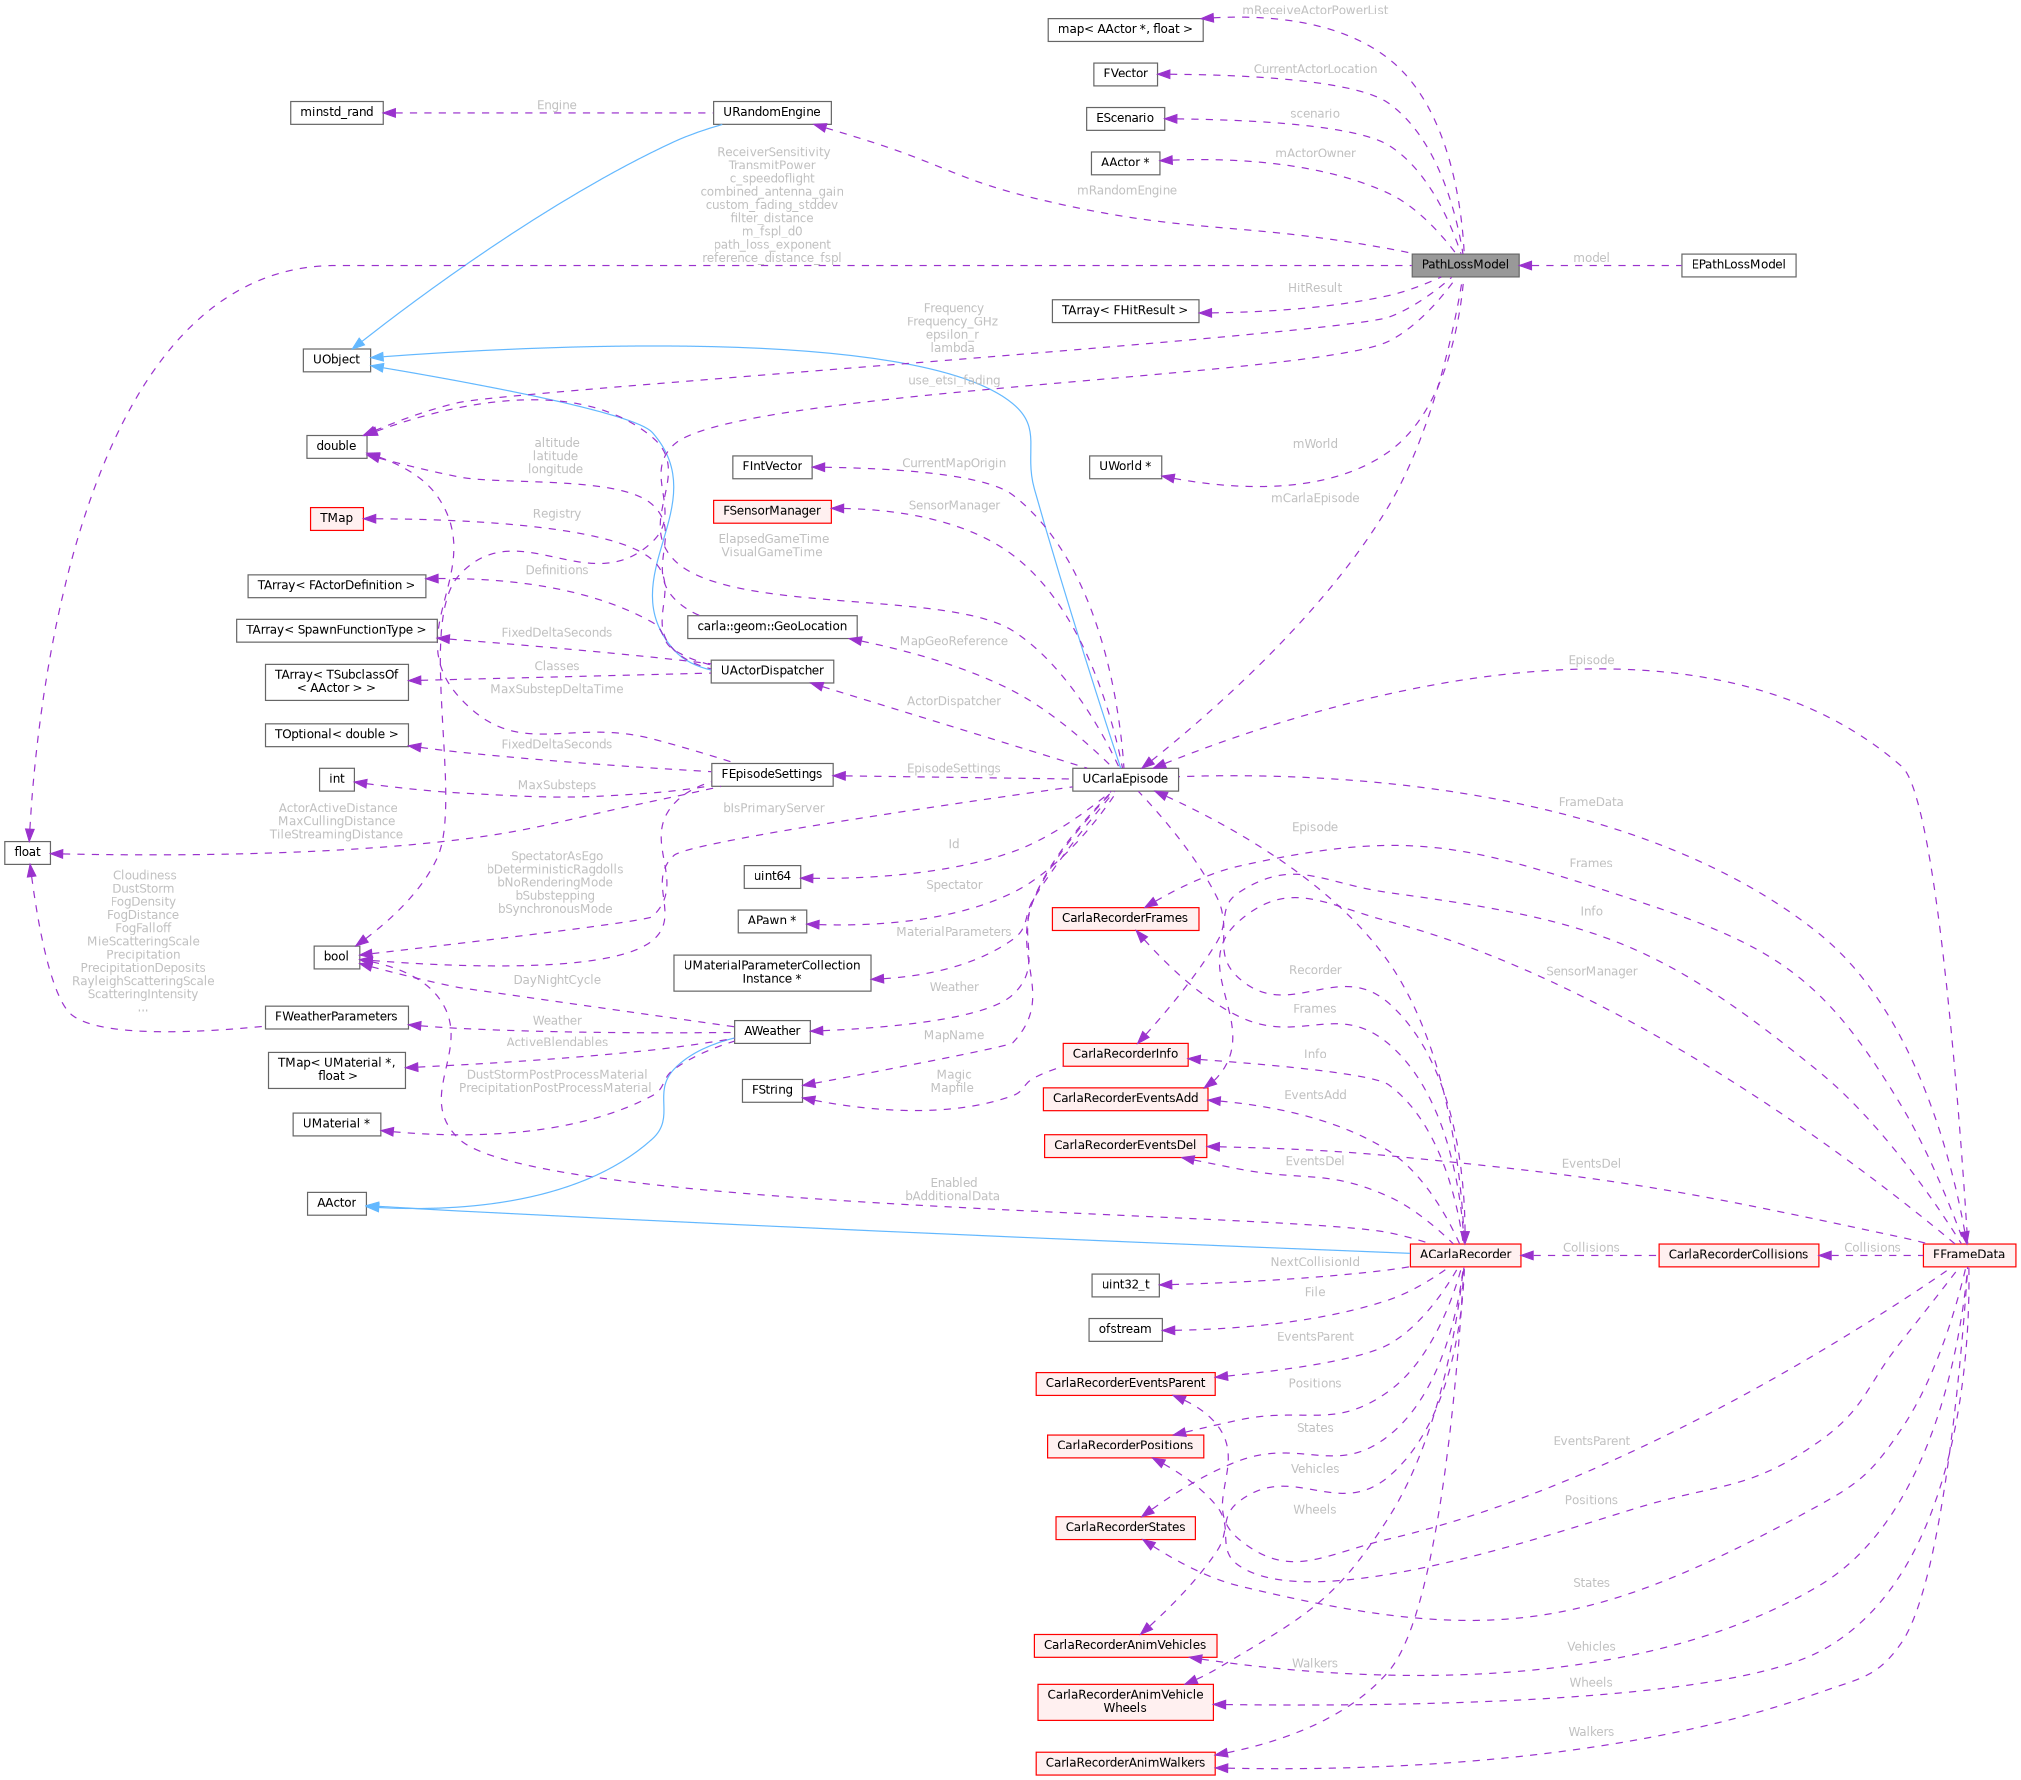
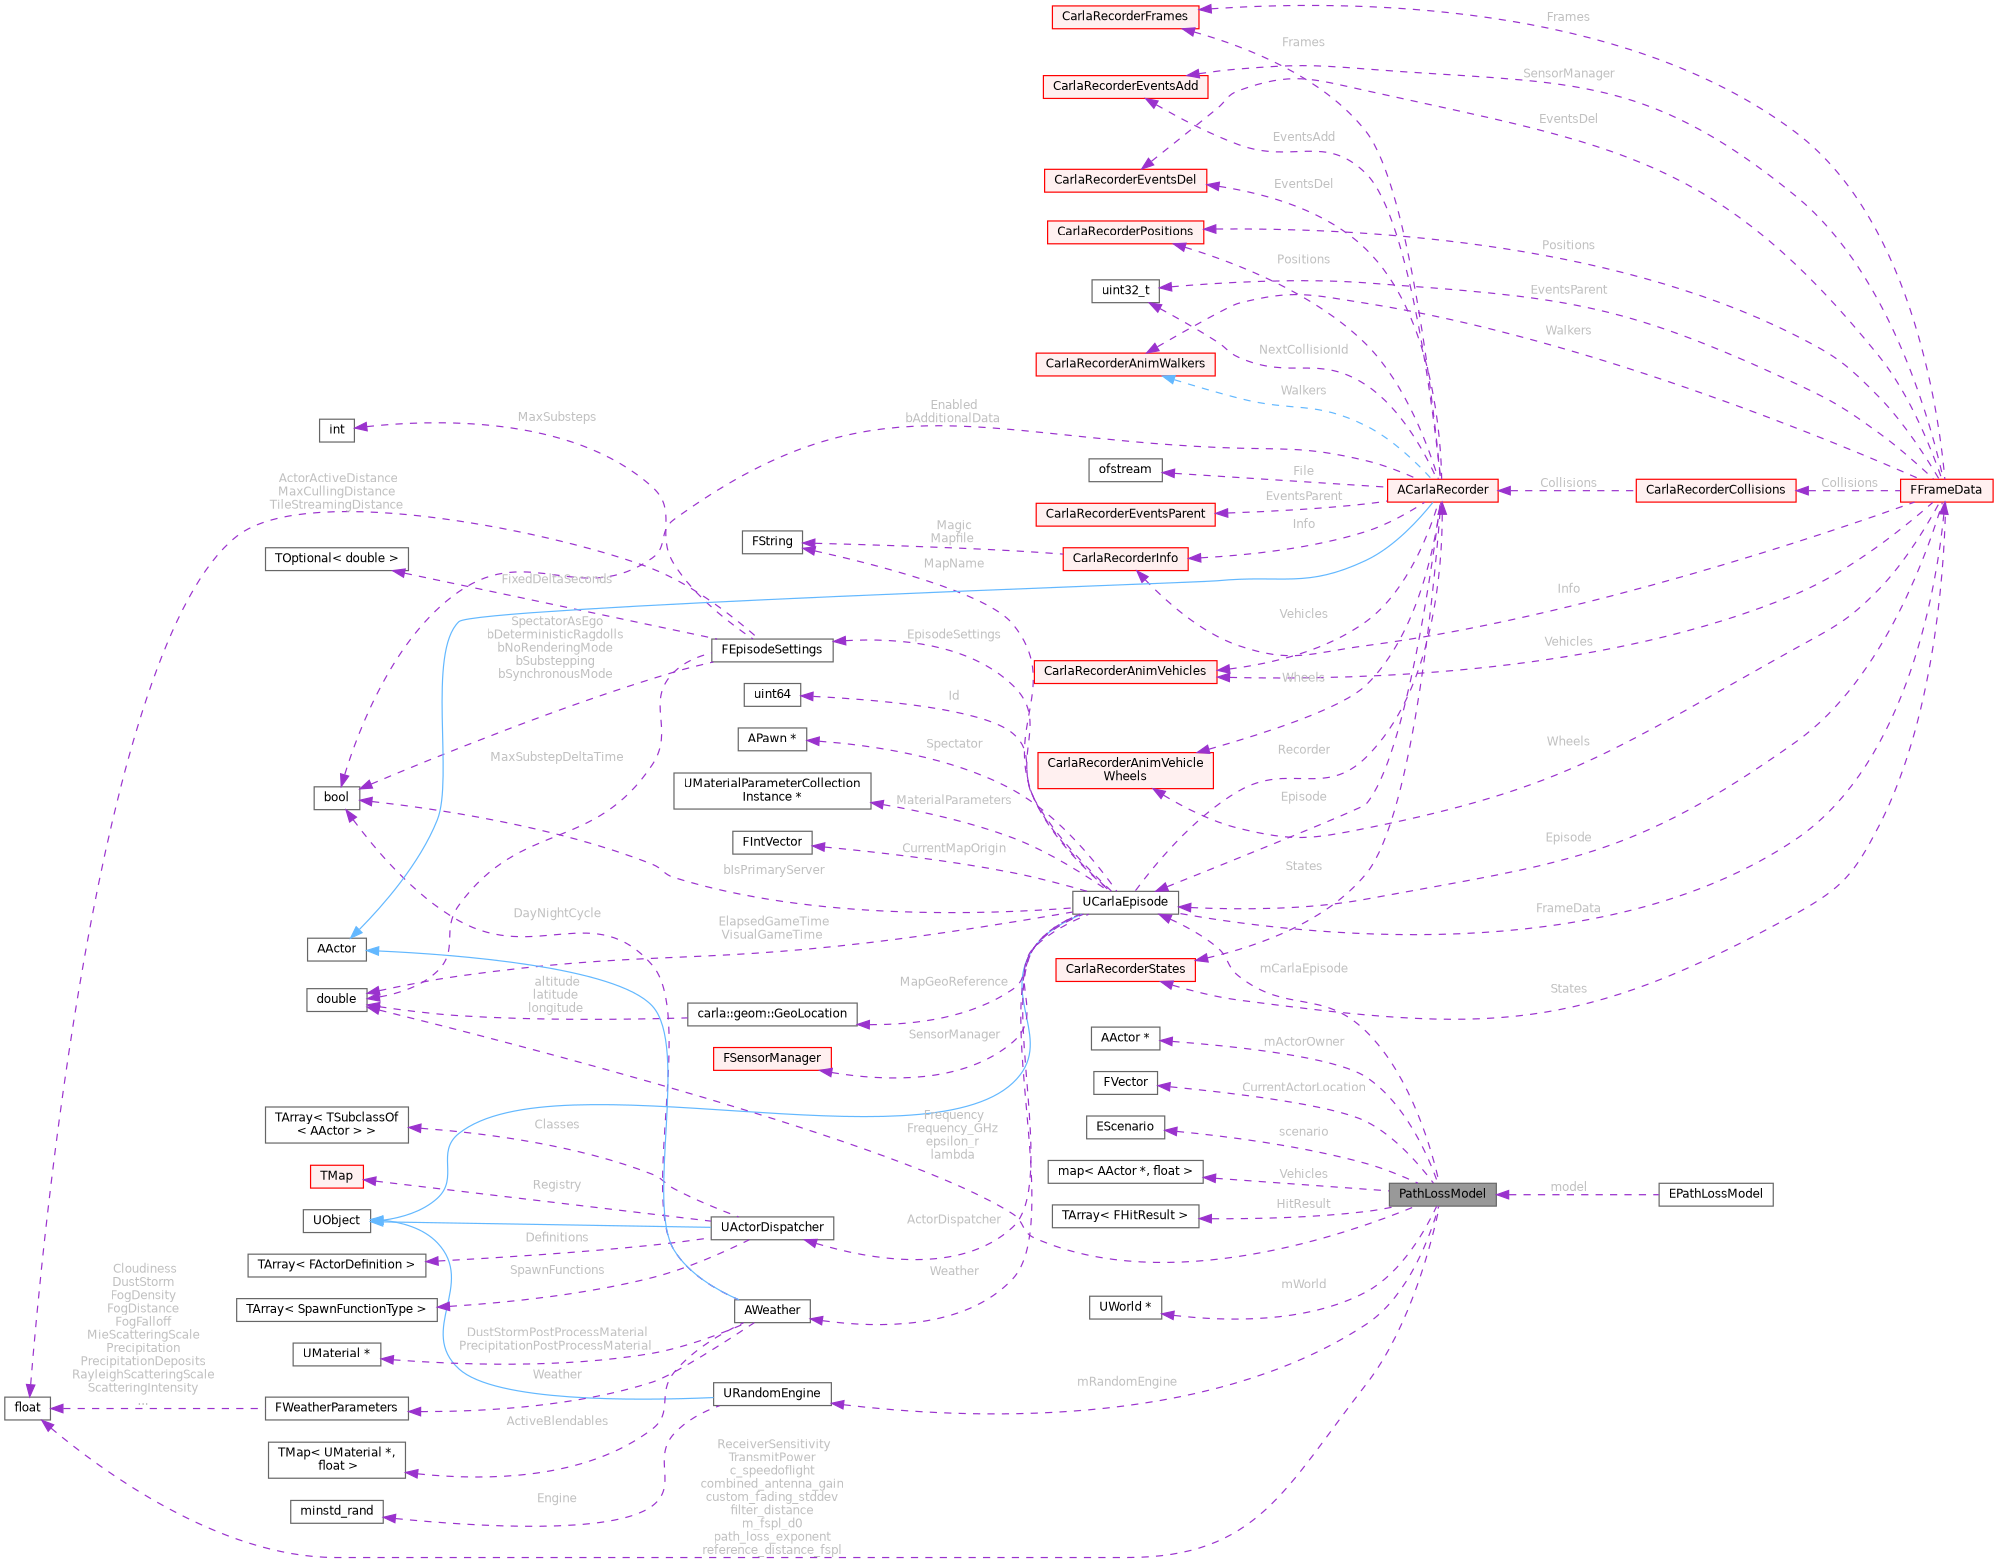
(1314, 11) -> (1302, 1175)
(726, 424) -> none
(556, 634) -> (556, 1271)
(1535, 1492) -> (1574, 305)
(1425, 1578) -> (1312, 409)
